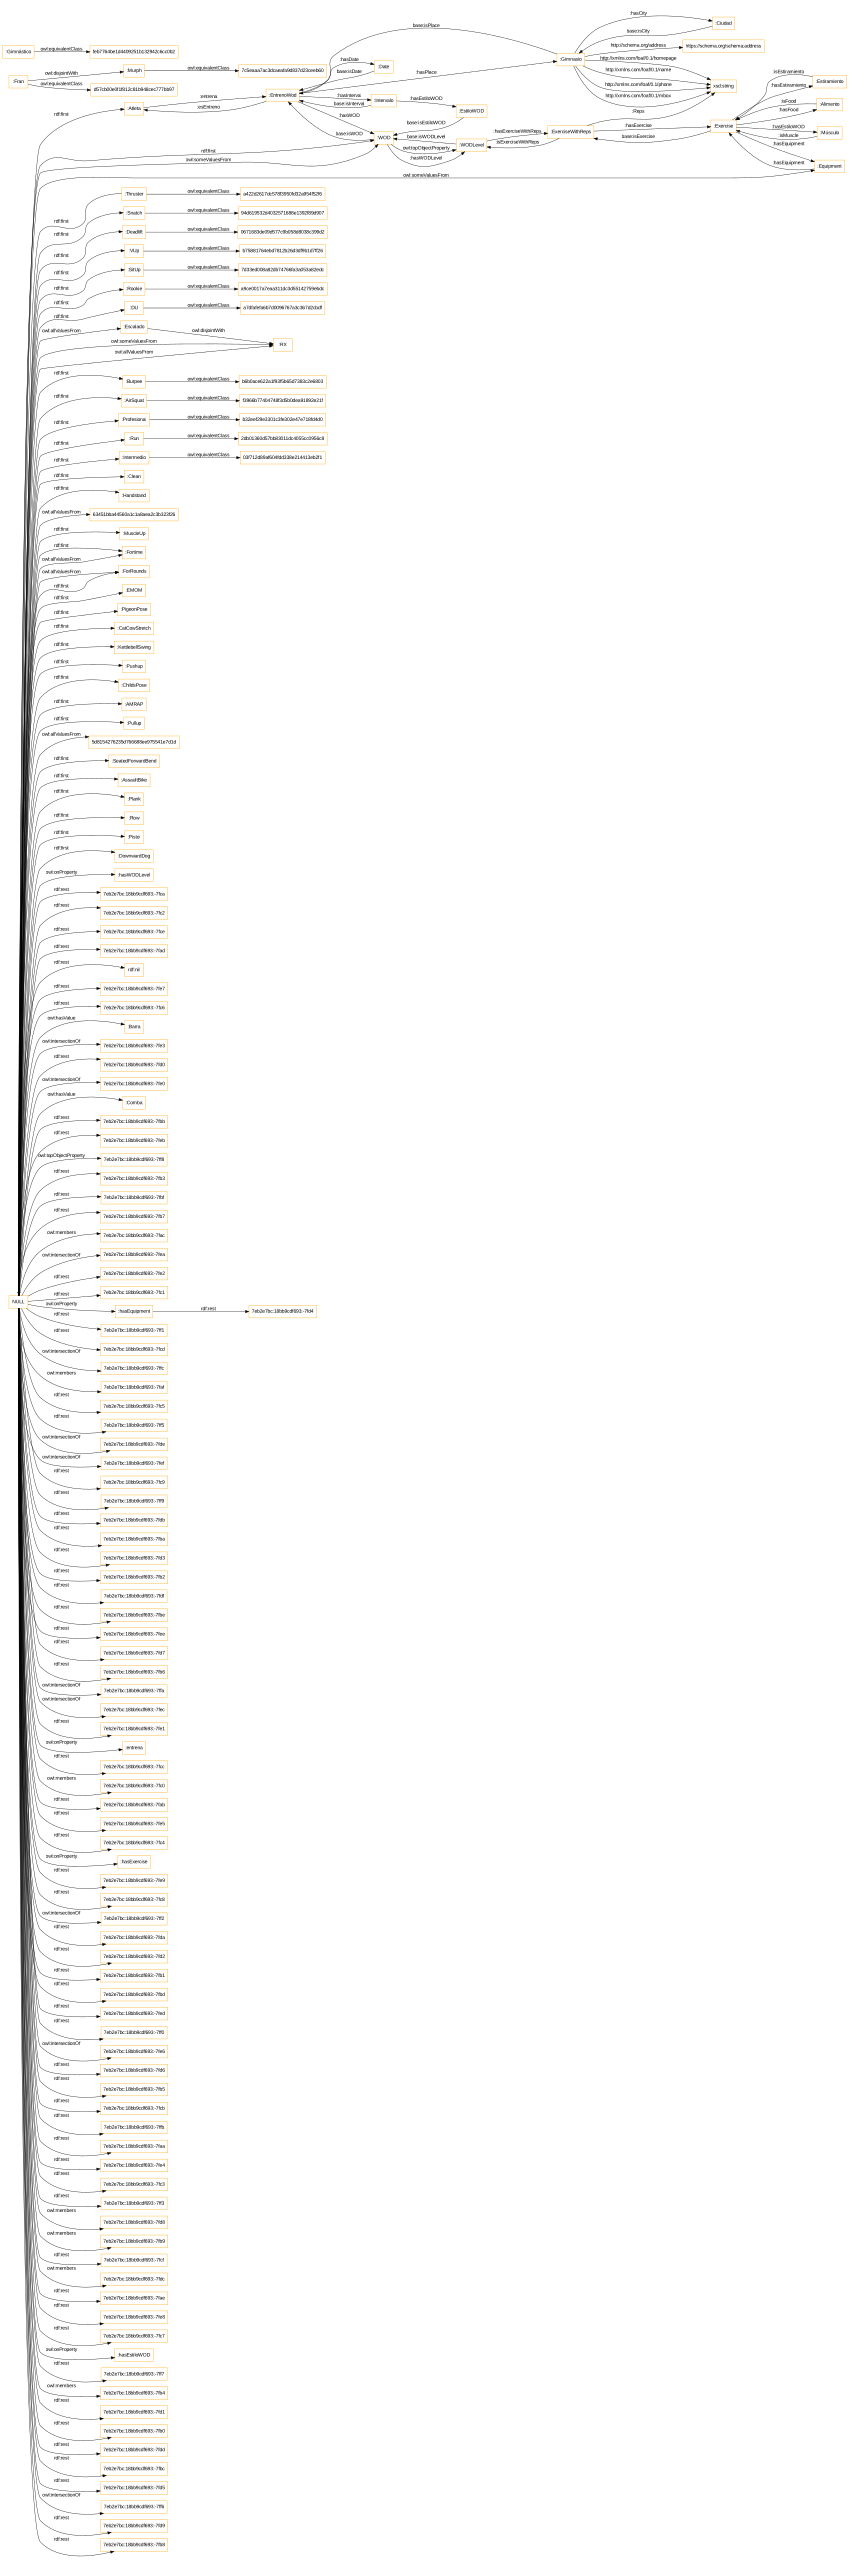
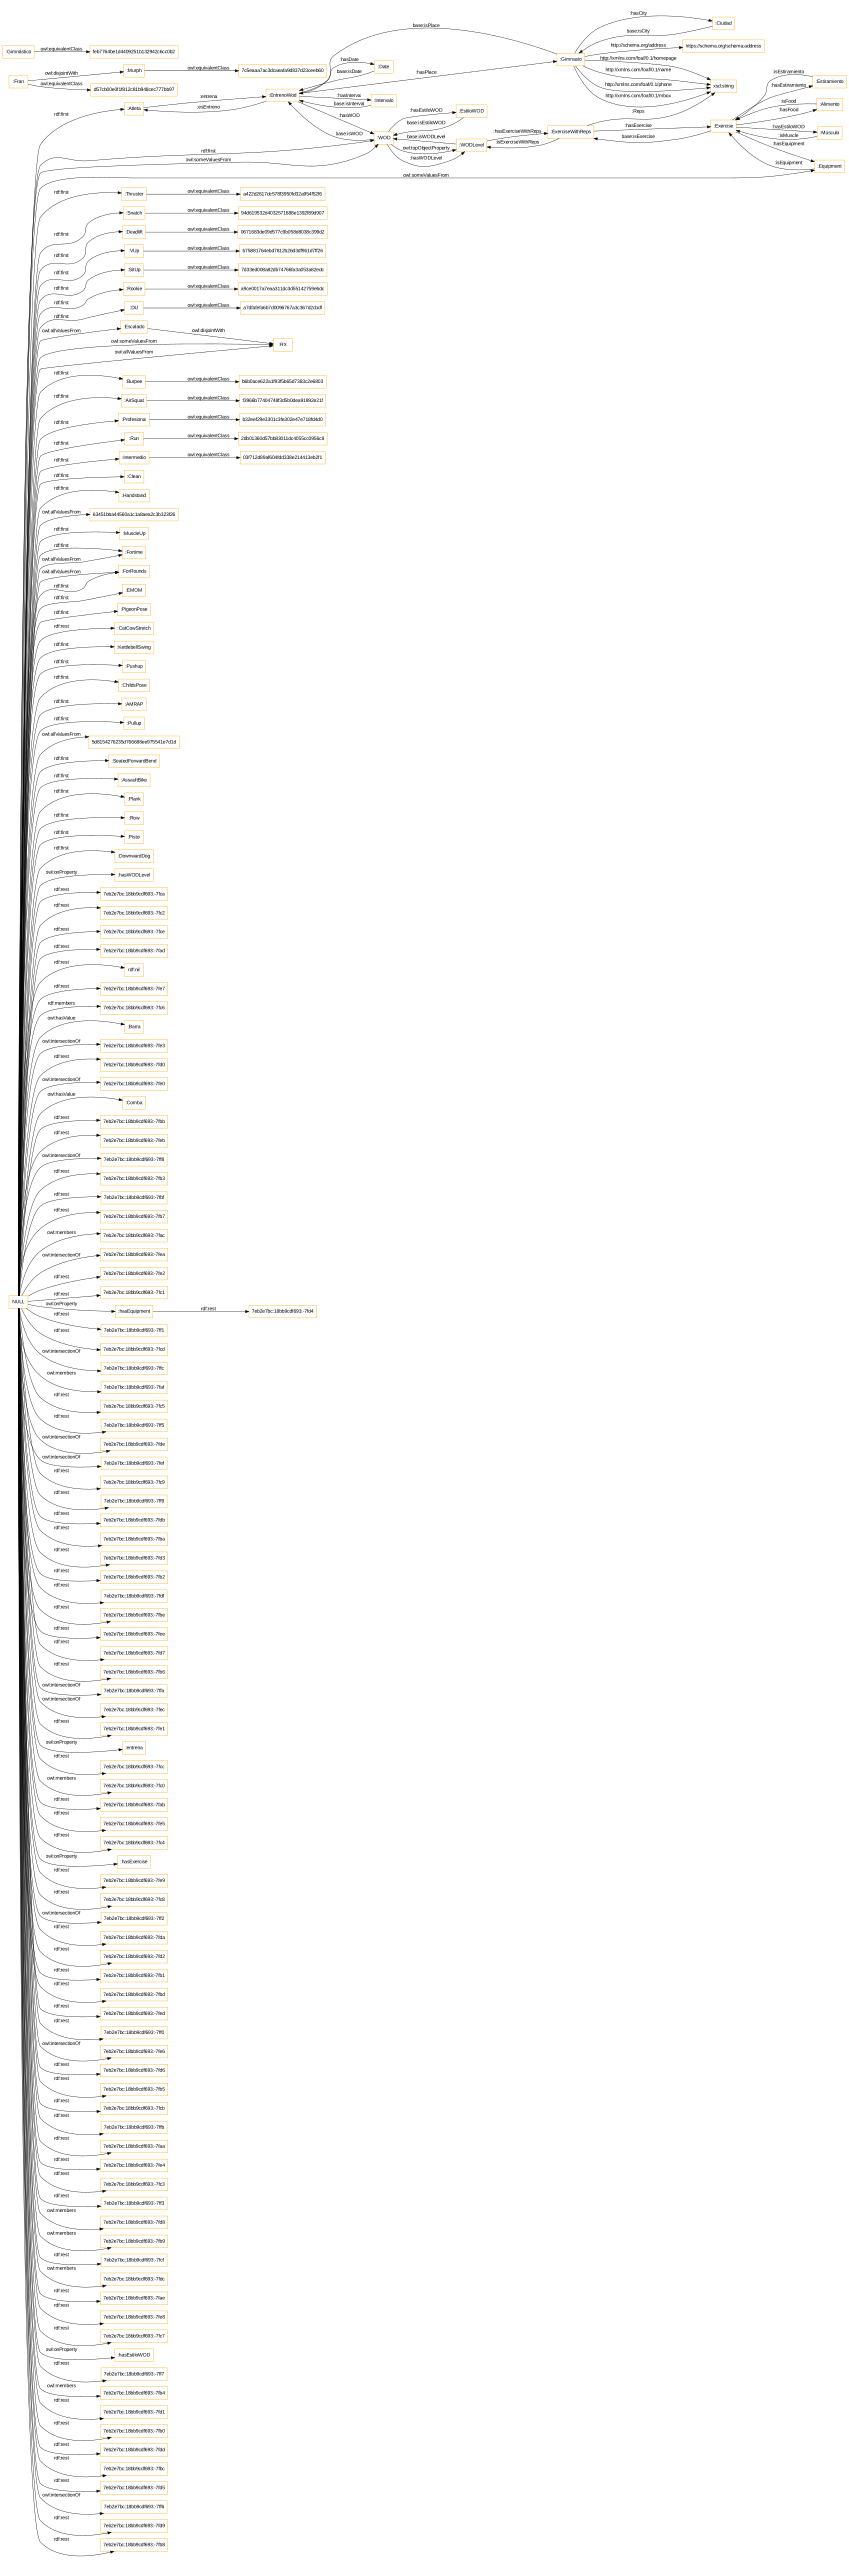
(425, 103) -> (418, 116)
(789, 163) -> (789, 163)
(61, 627) -> (61, 627)
(23, 711) -> (23, 714)
(61, 1004) -> (61, 1004)
(61, 1156) -> (61, 1156)
